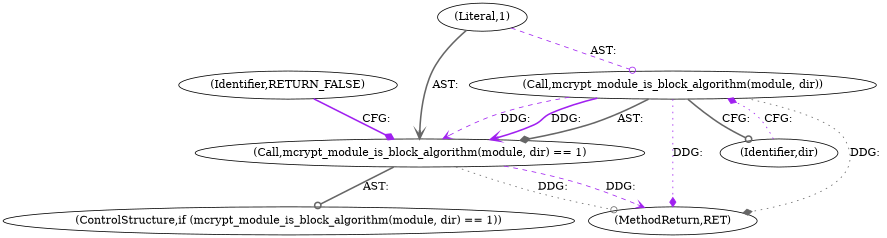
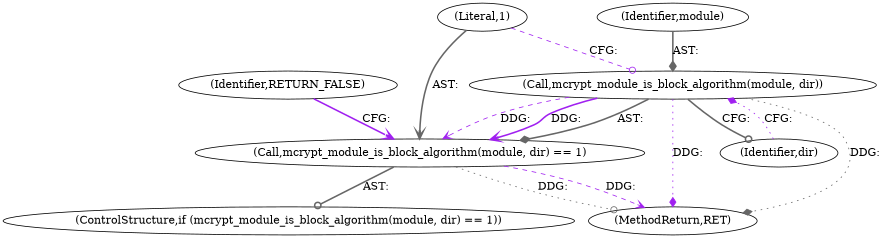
none -> (673, 17)
(605, 51) -> (605, 51)
(349, 117) -> (349, 117)
